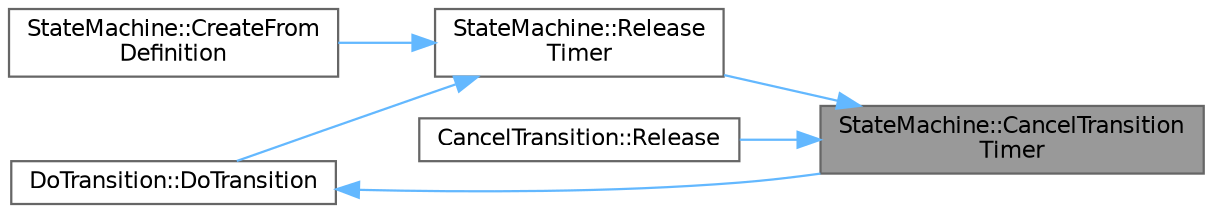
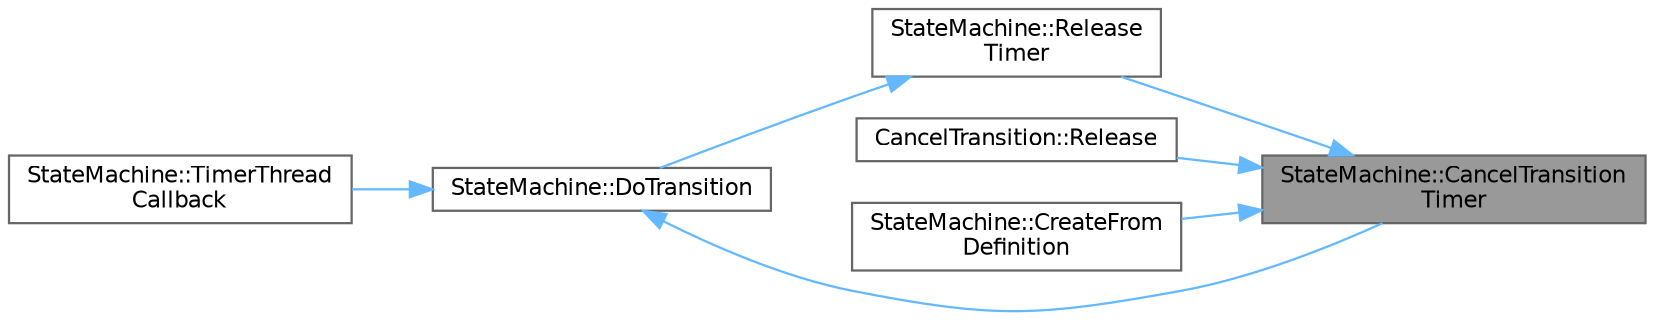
(375, 43) -> (1210, 216)
(174, 183) -> (602, 189)
none -> (180, 189)
